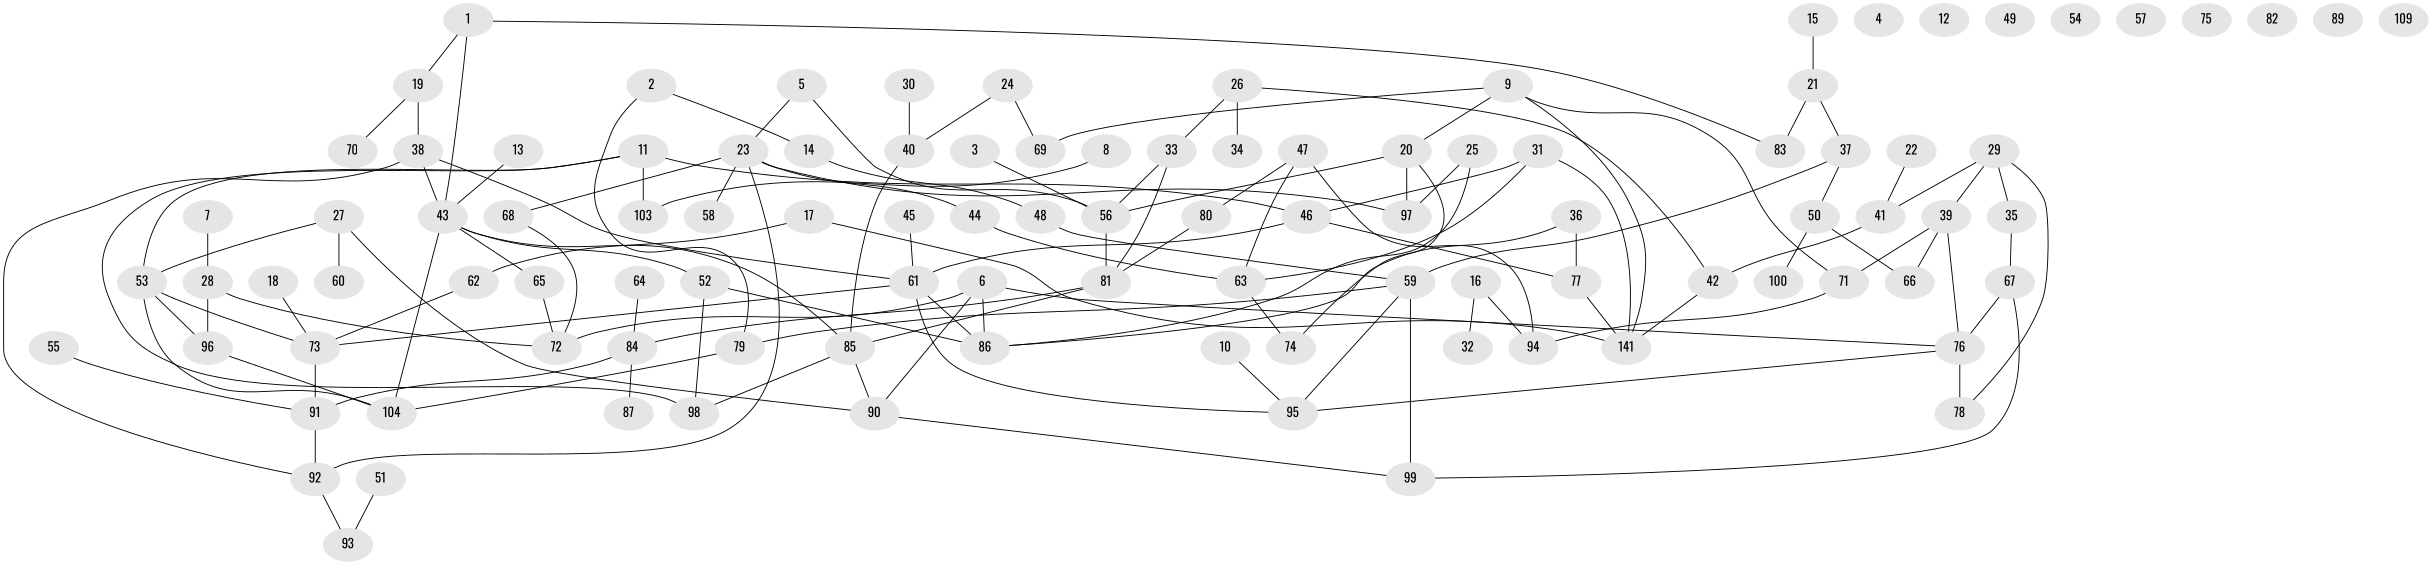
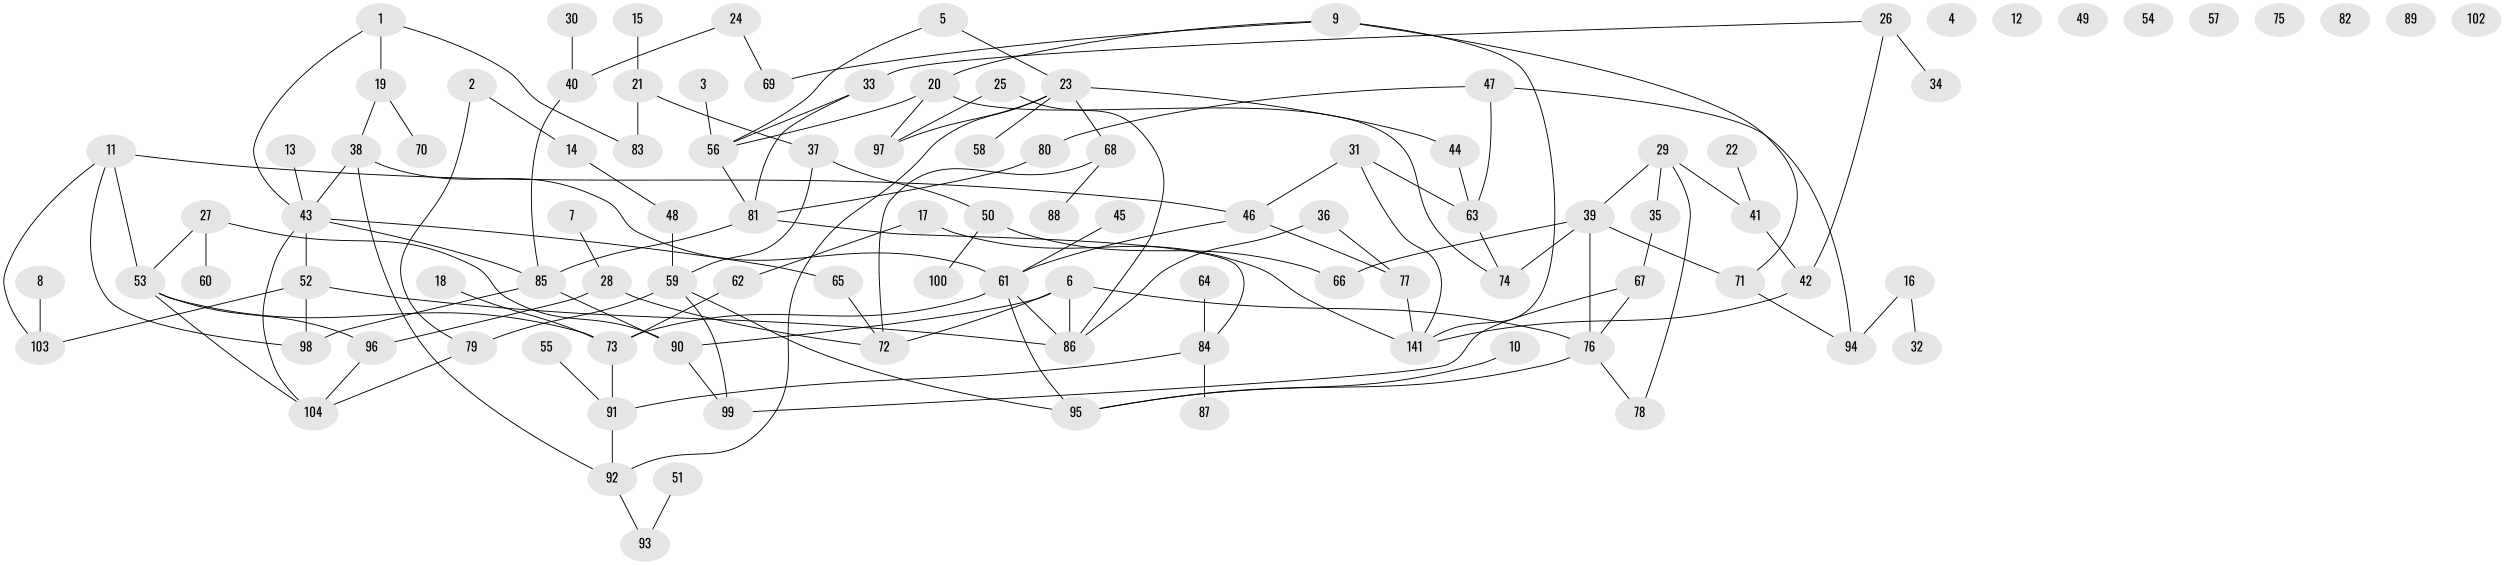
(2404, 20) -> (2476, 20)
none -> (1054, 217)
none -> (1546, 251)
none -> (168, 317)
